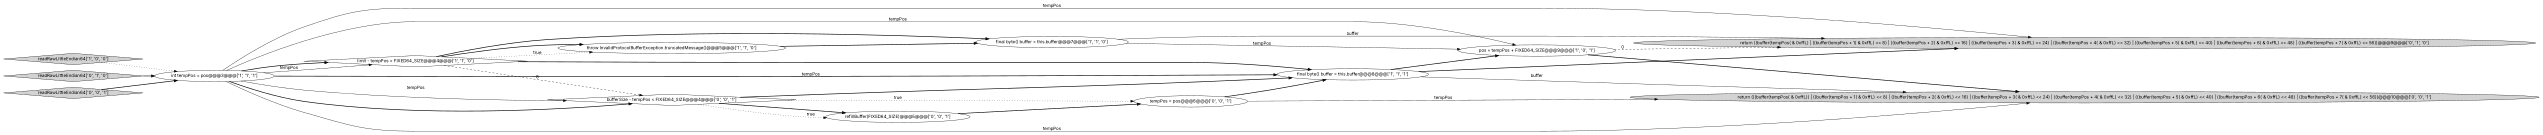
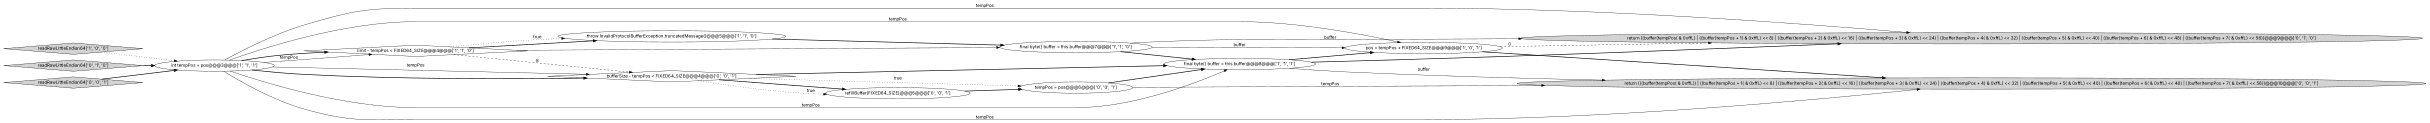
(710, 34) -> (756, 49)
(1262, 43) -> (1240, 45)
(913, 62) -> (1156, 55)
(774, 76) -> (728, 108)
